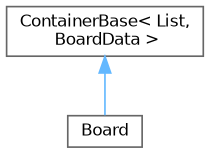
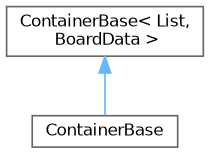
(105, 131) -> (105, 131)
